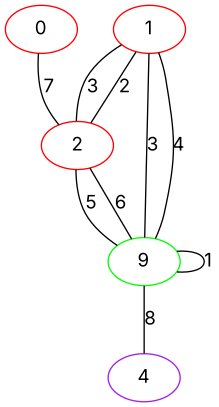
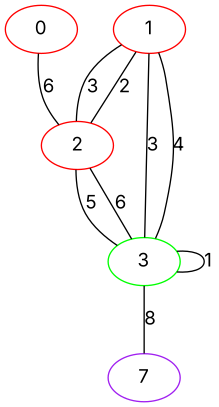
(49, 87) -> (49, 87)
(144, 262) -> (144, 262)
(144, 378) -> (144, 378)
